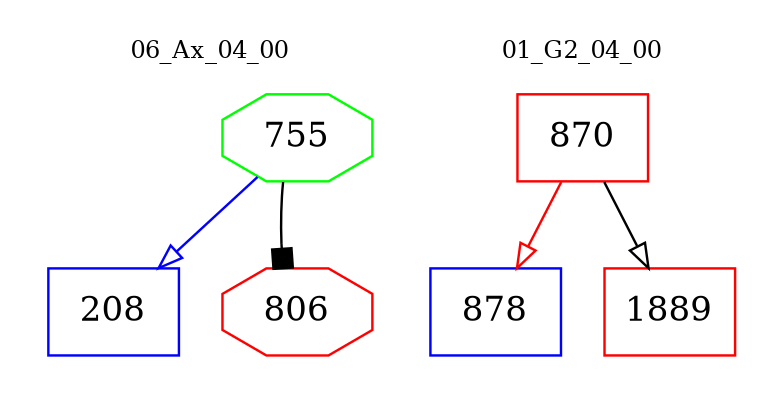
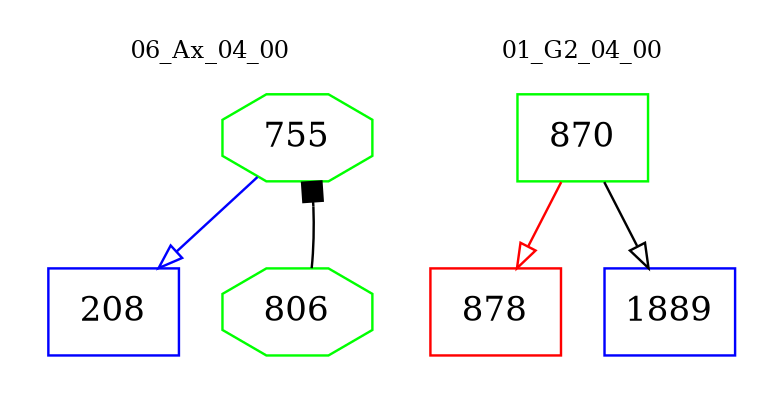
(583, 138) -> (583, 138)
(281, 213) -> (314, 237)
(297, 312) -> (297, 312)
(496, 312) -> (496, 312)
(670, 312) -> (670, 312)
